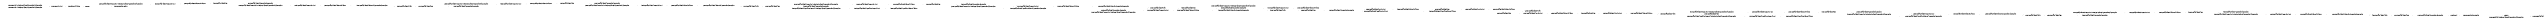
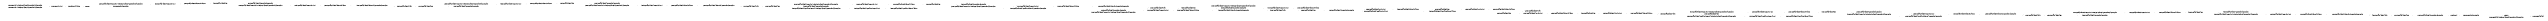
(121, 6) -> (121, 6)
